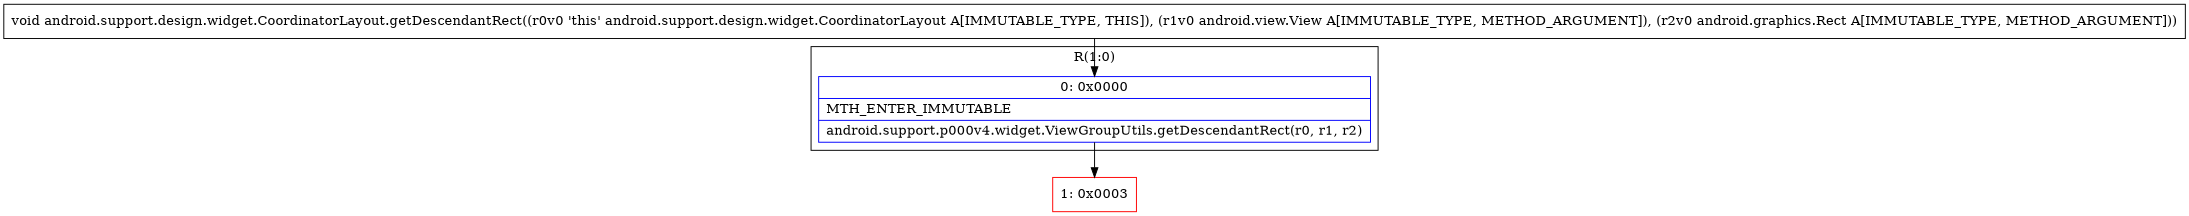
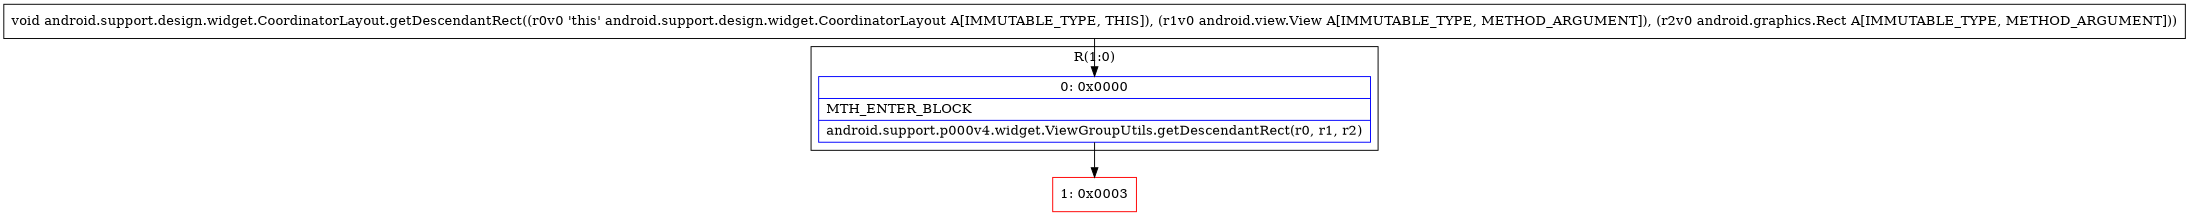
(920, 109) -> (900, 109)
